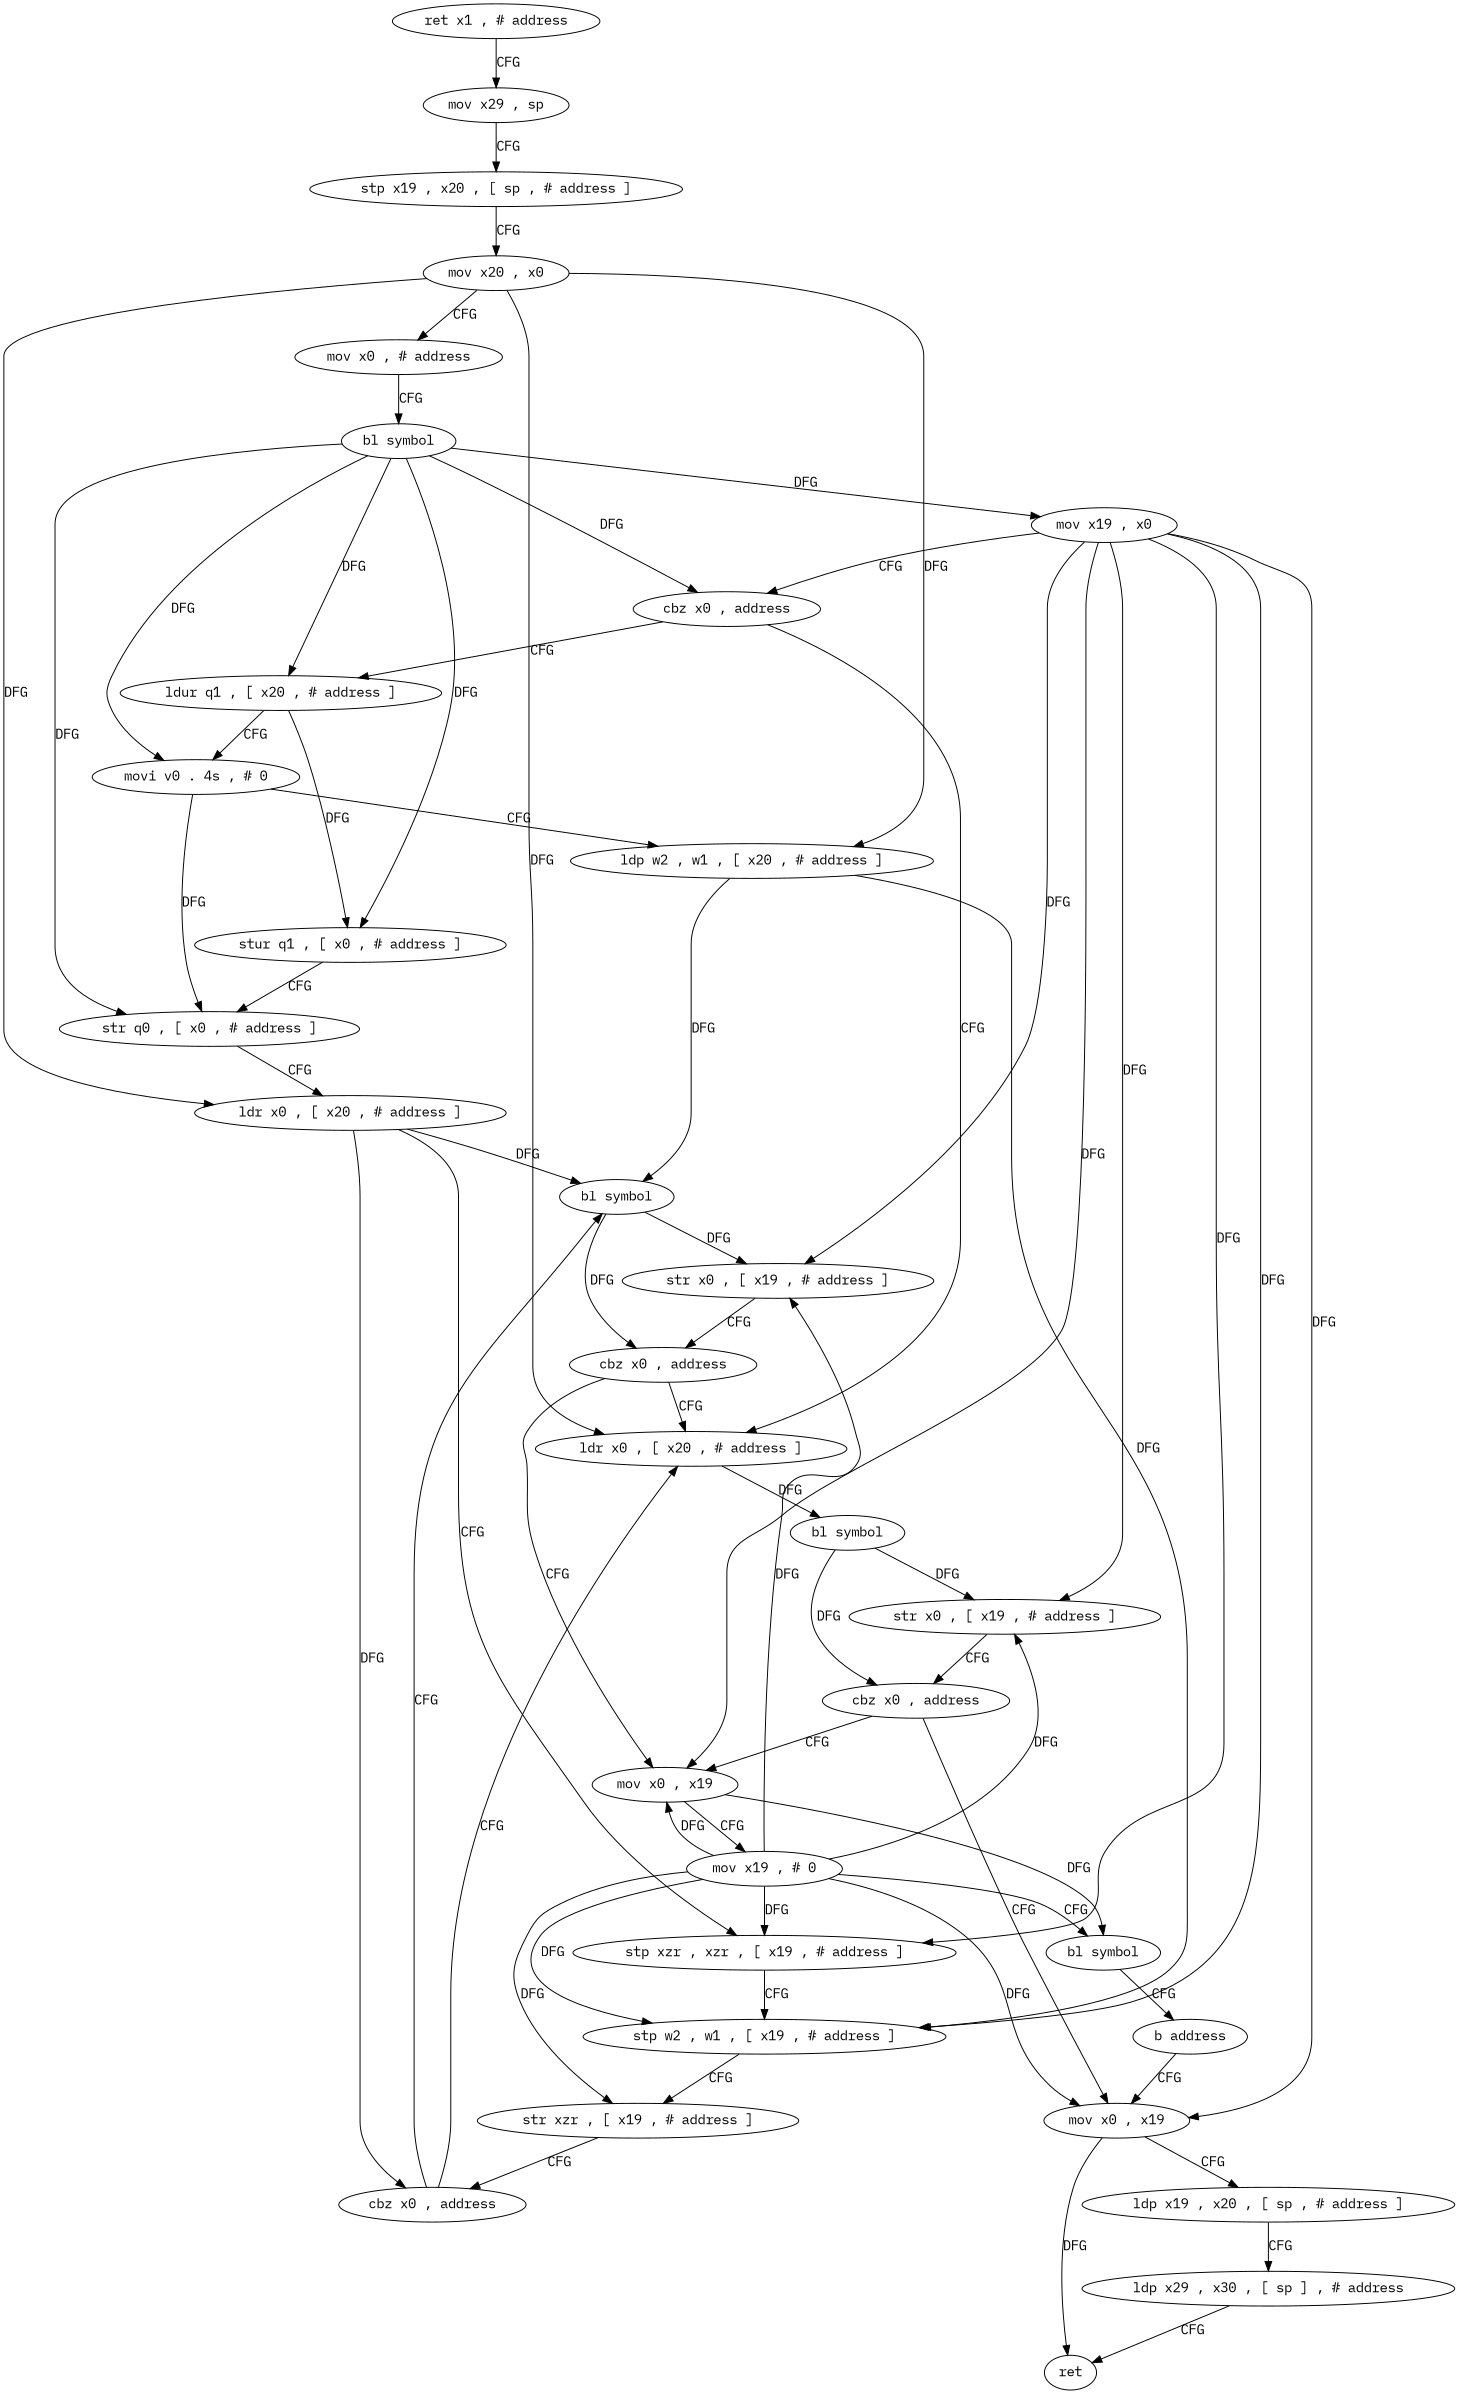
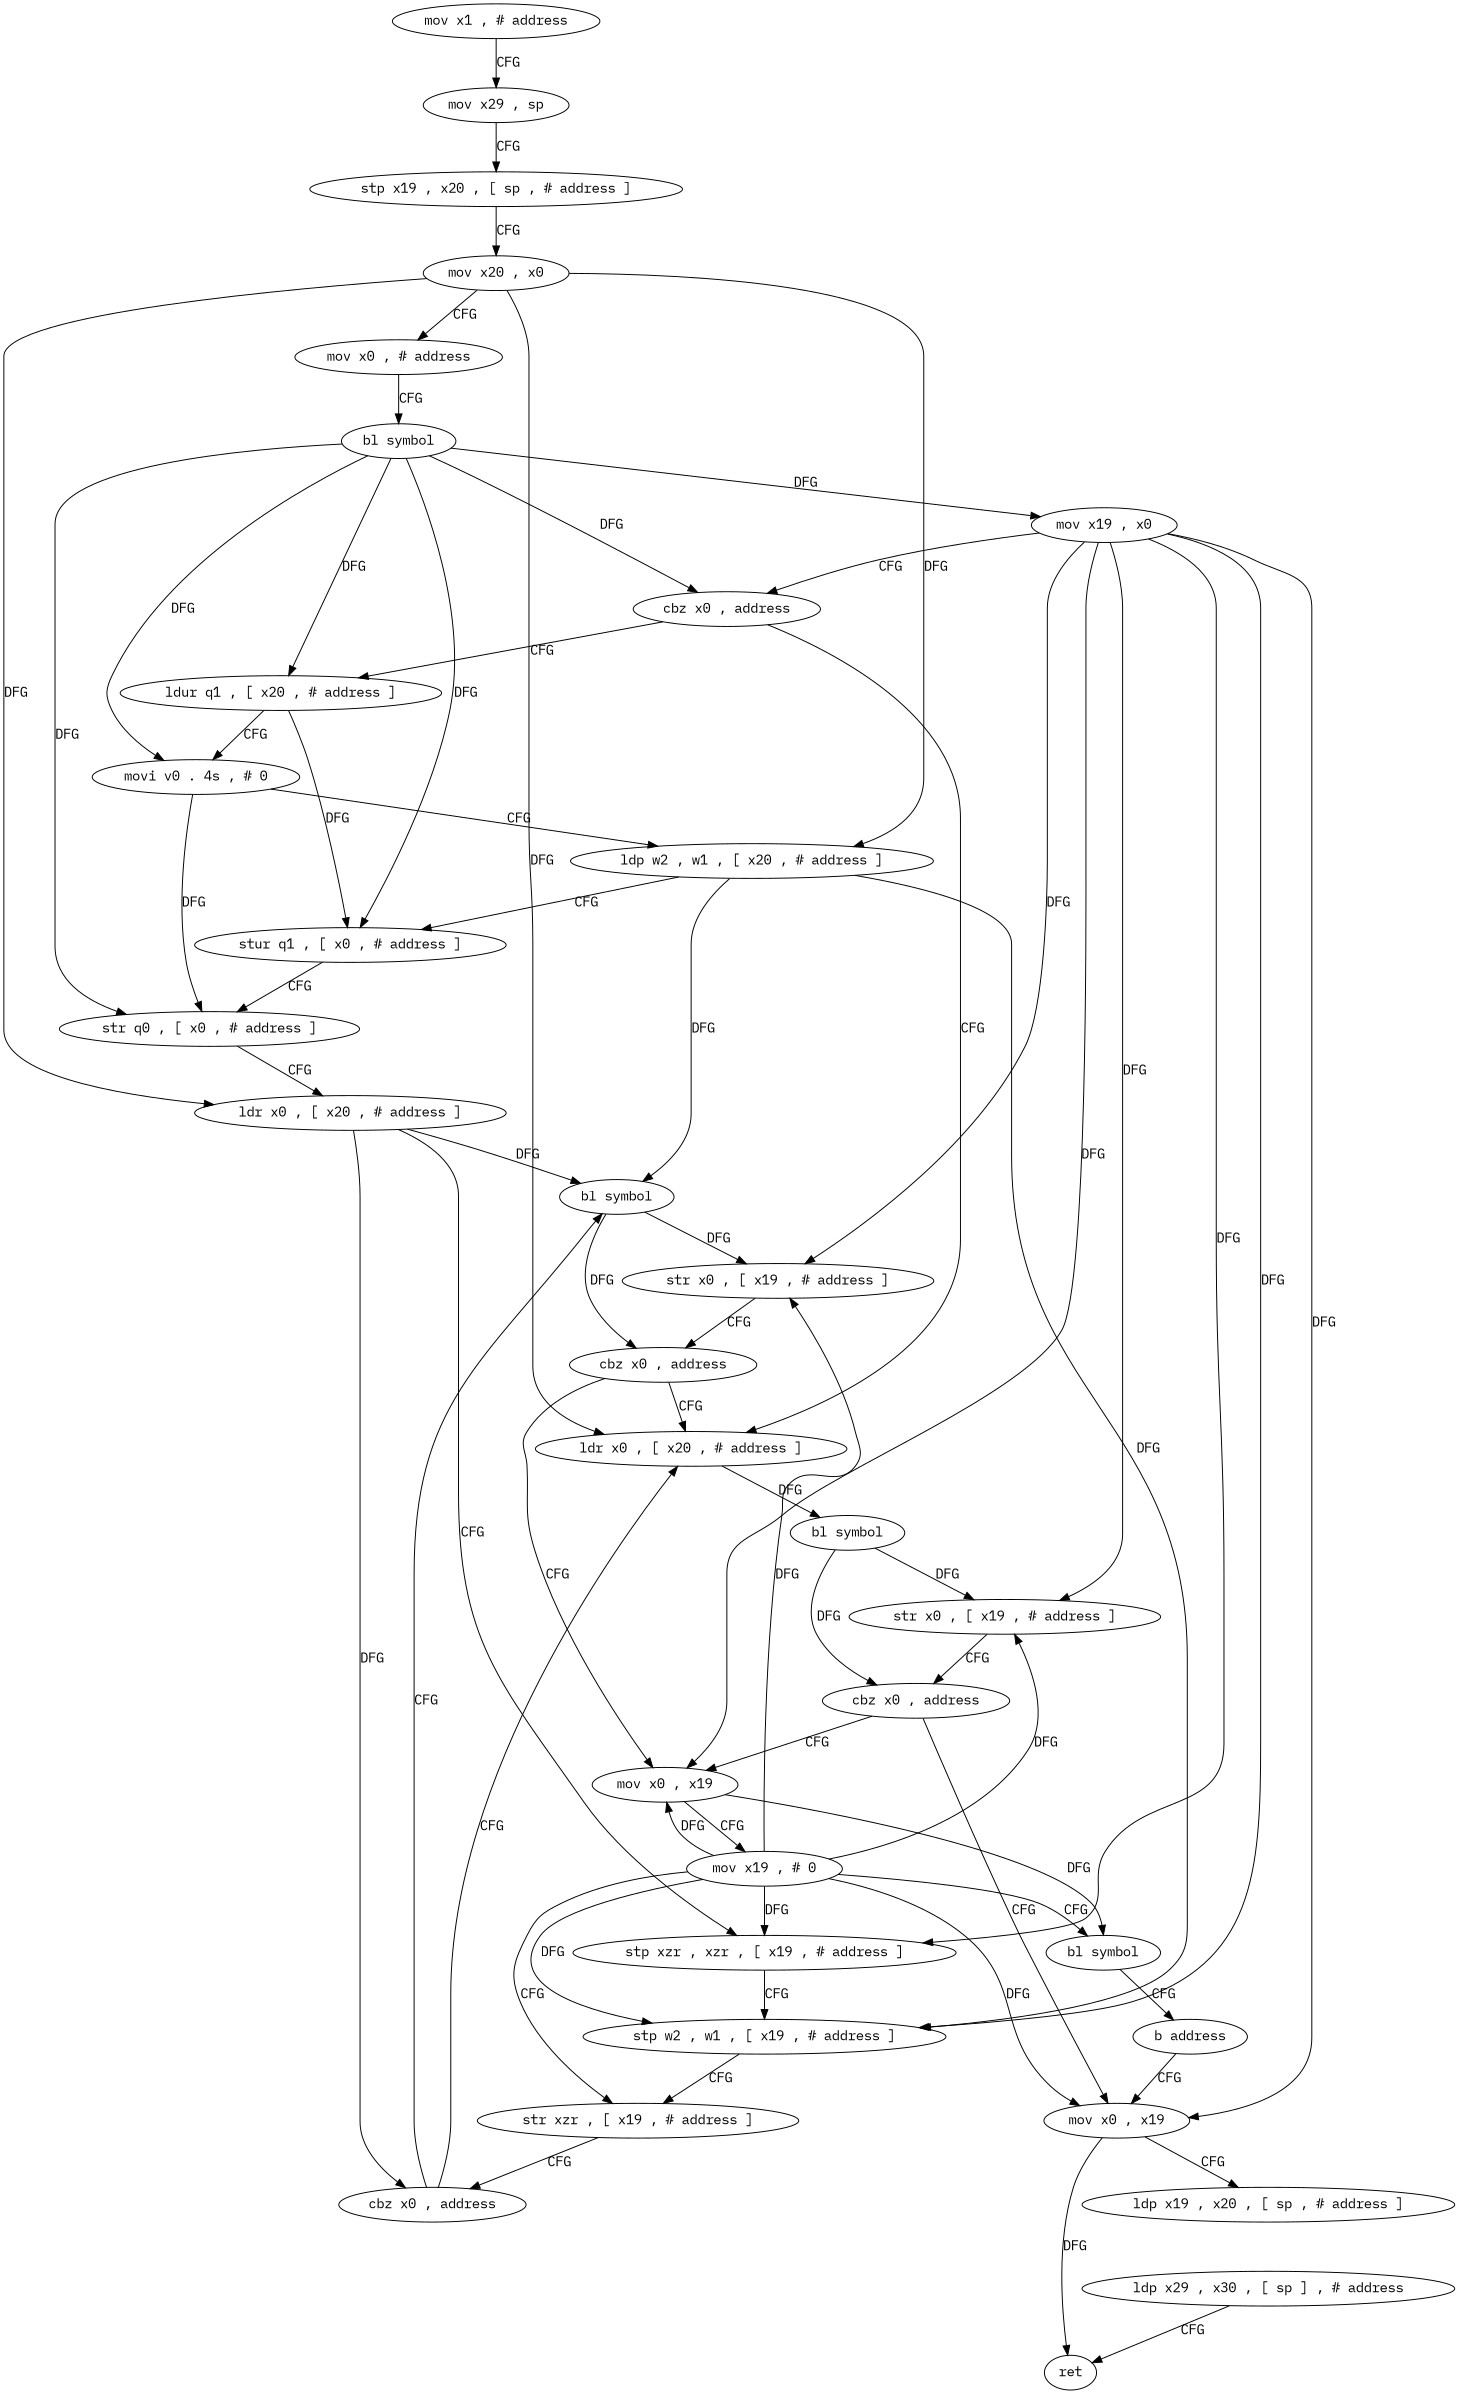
(496, 21) -> (496, 21)
none -> (555, 902)
(532, 1995) -> (532, 1995)
(1268, 2242) -> none
